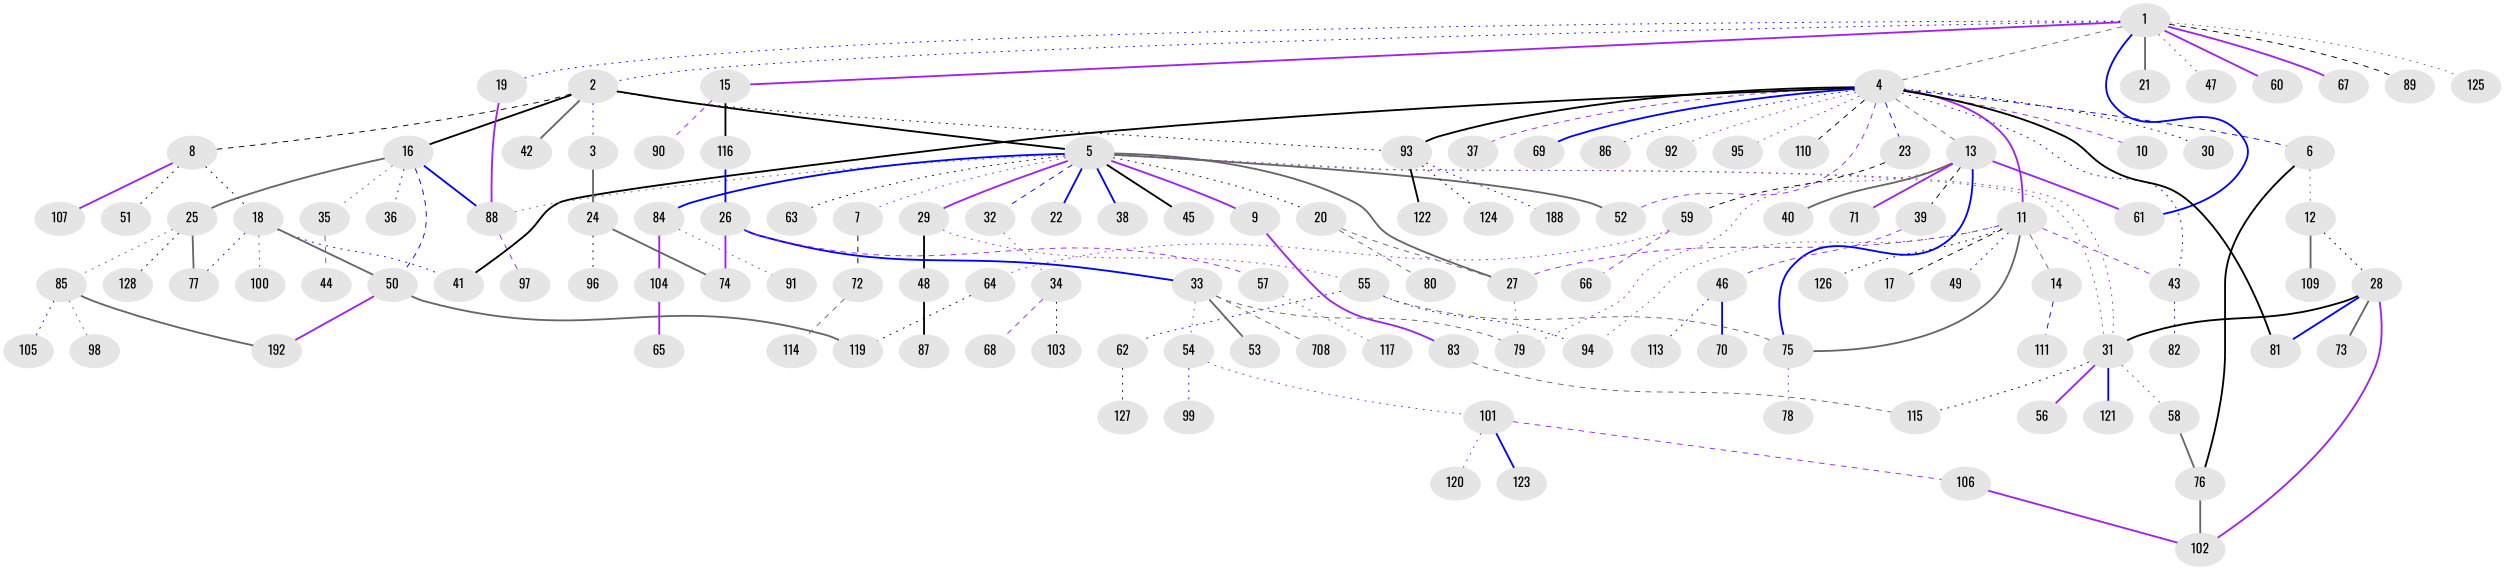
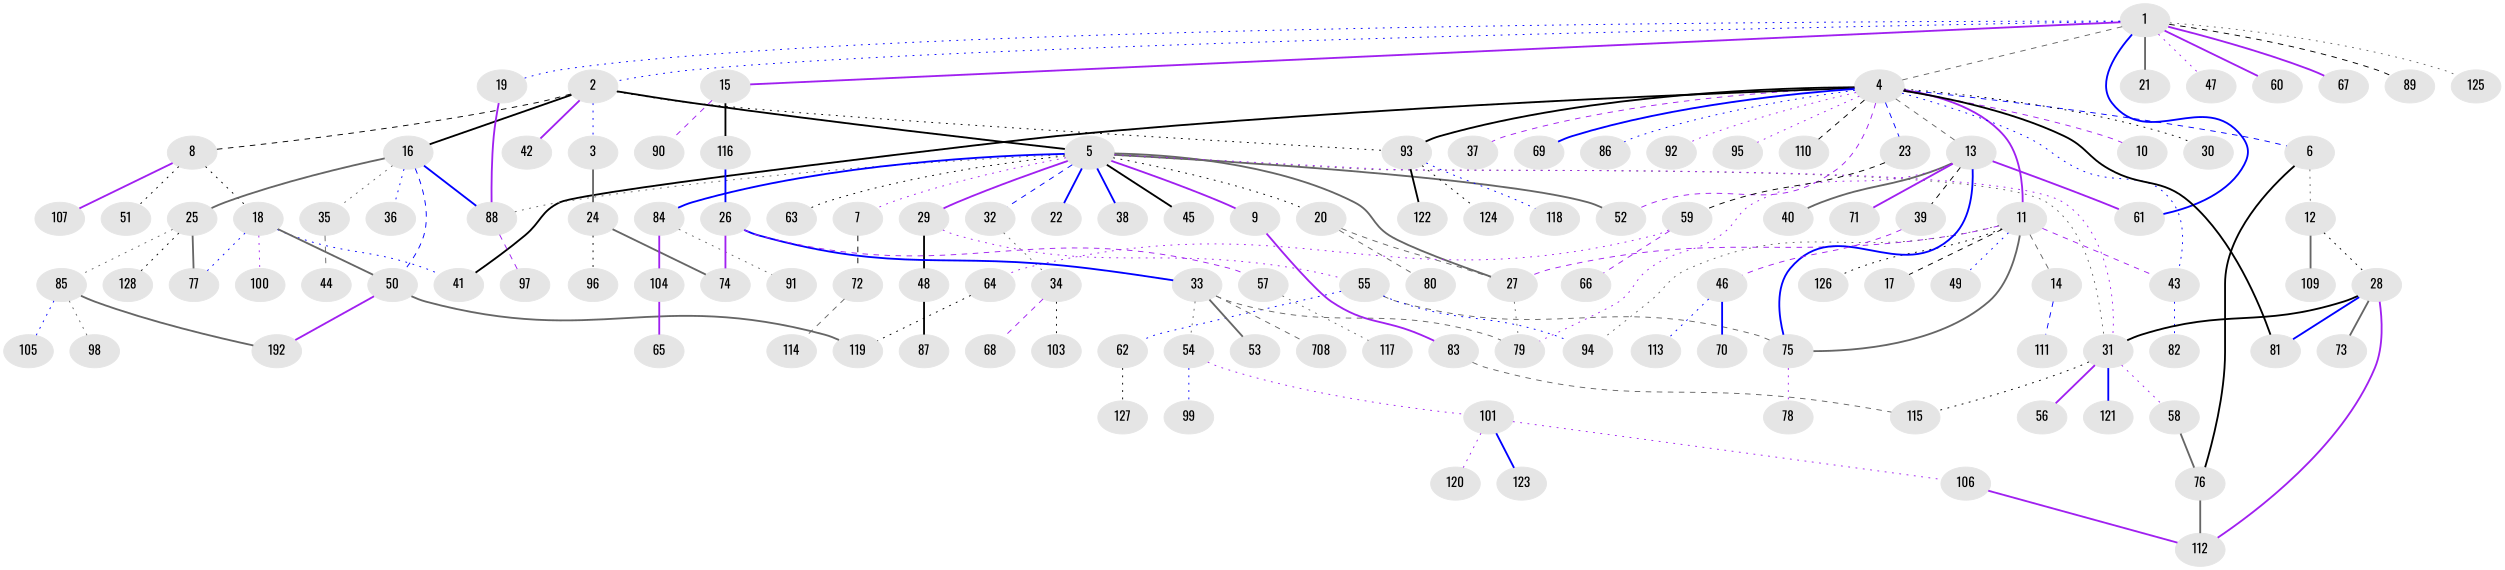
(560, 119) -> (560, 119)
(1555, 219) -> (1555, 219)
(1727, 451) -> (1727, 451)
(2200, 550) -> (2200, 550)
